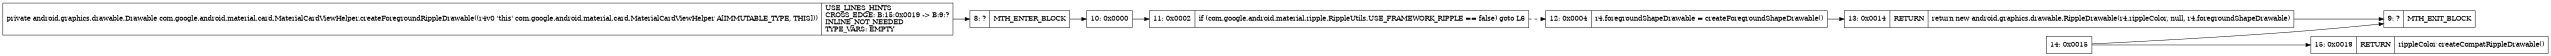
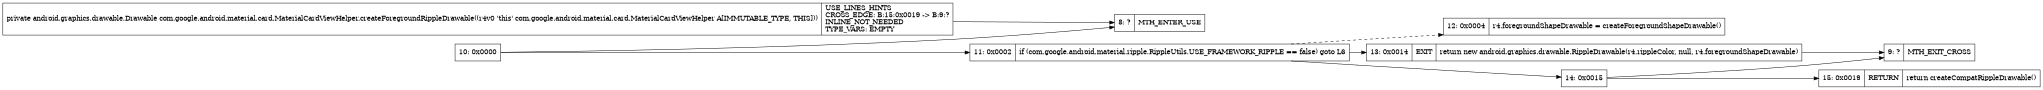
(1030, 19) -> (1170, 23)
(1076, 19) -> (805, 46)
(1833, 19) -> (1356, 52)
(1909, 19) -> (1424, 52)
(2439, 19) -> (1939, 52)
(2471, 45) -> (1971, 78)
none -> (1424, 69)
